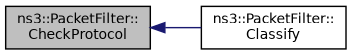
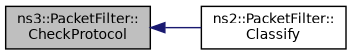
(274, 28) -> (274, 28)
